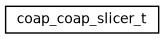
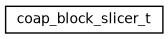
(82, 20) -> (84, 20)
